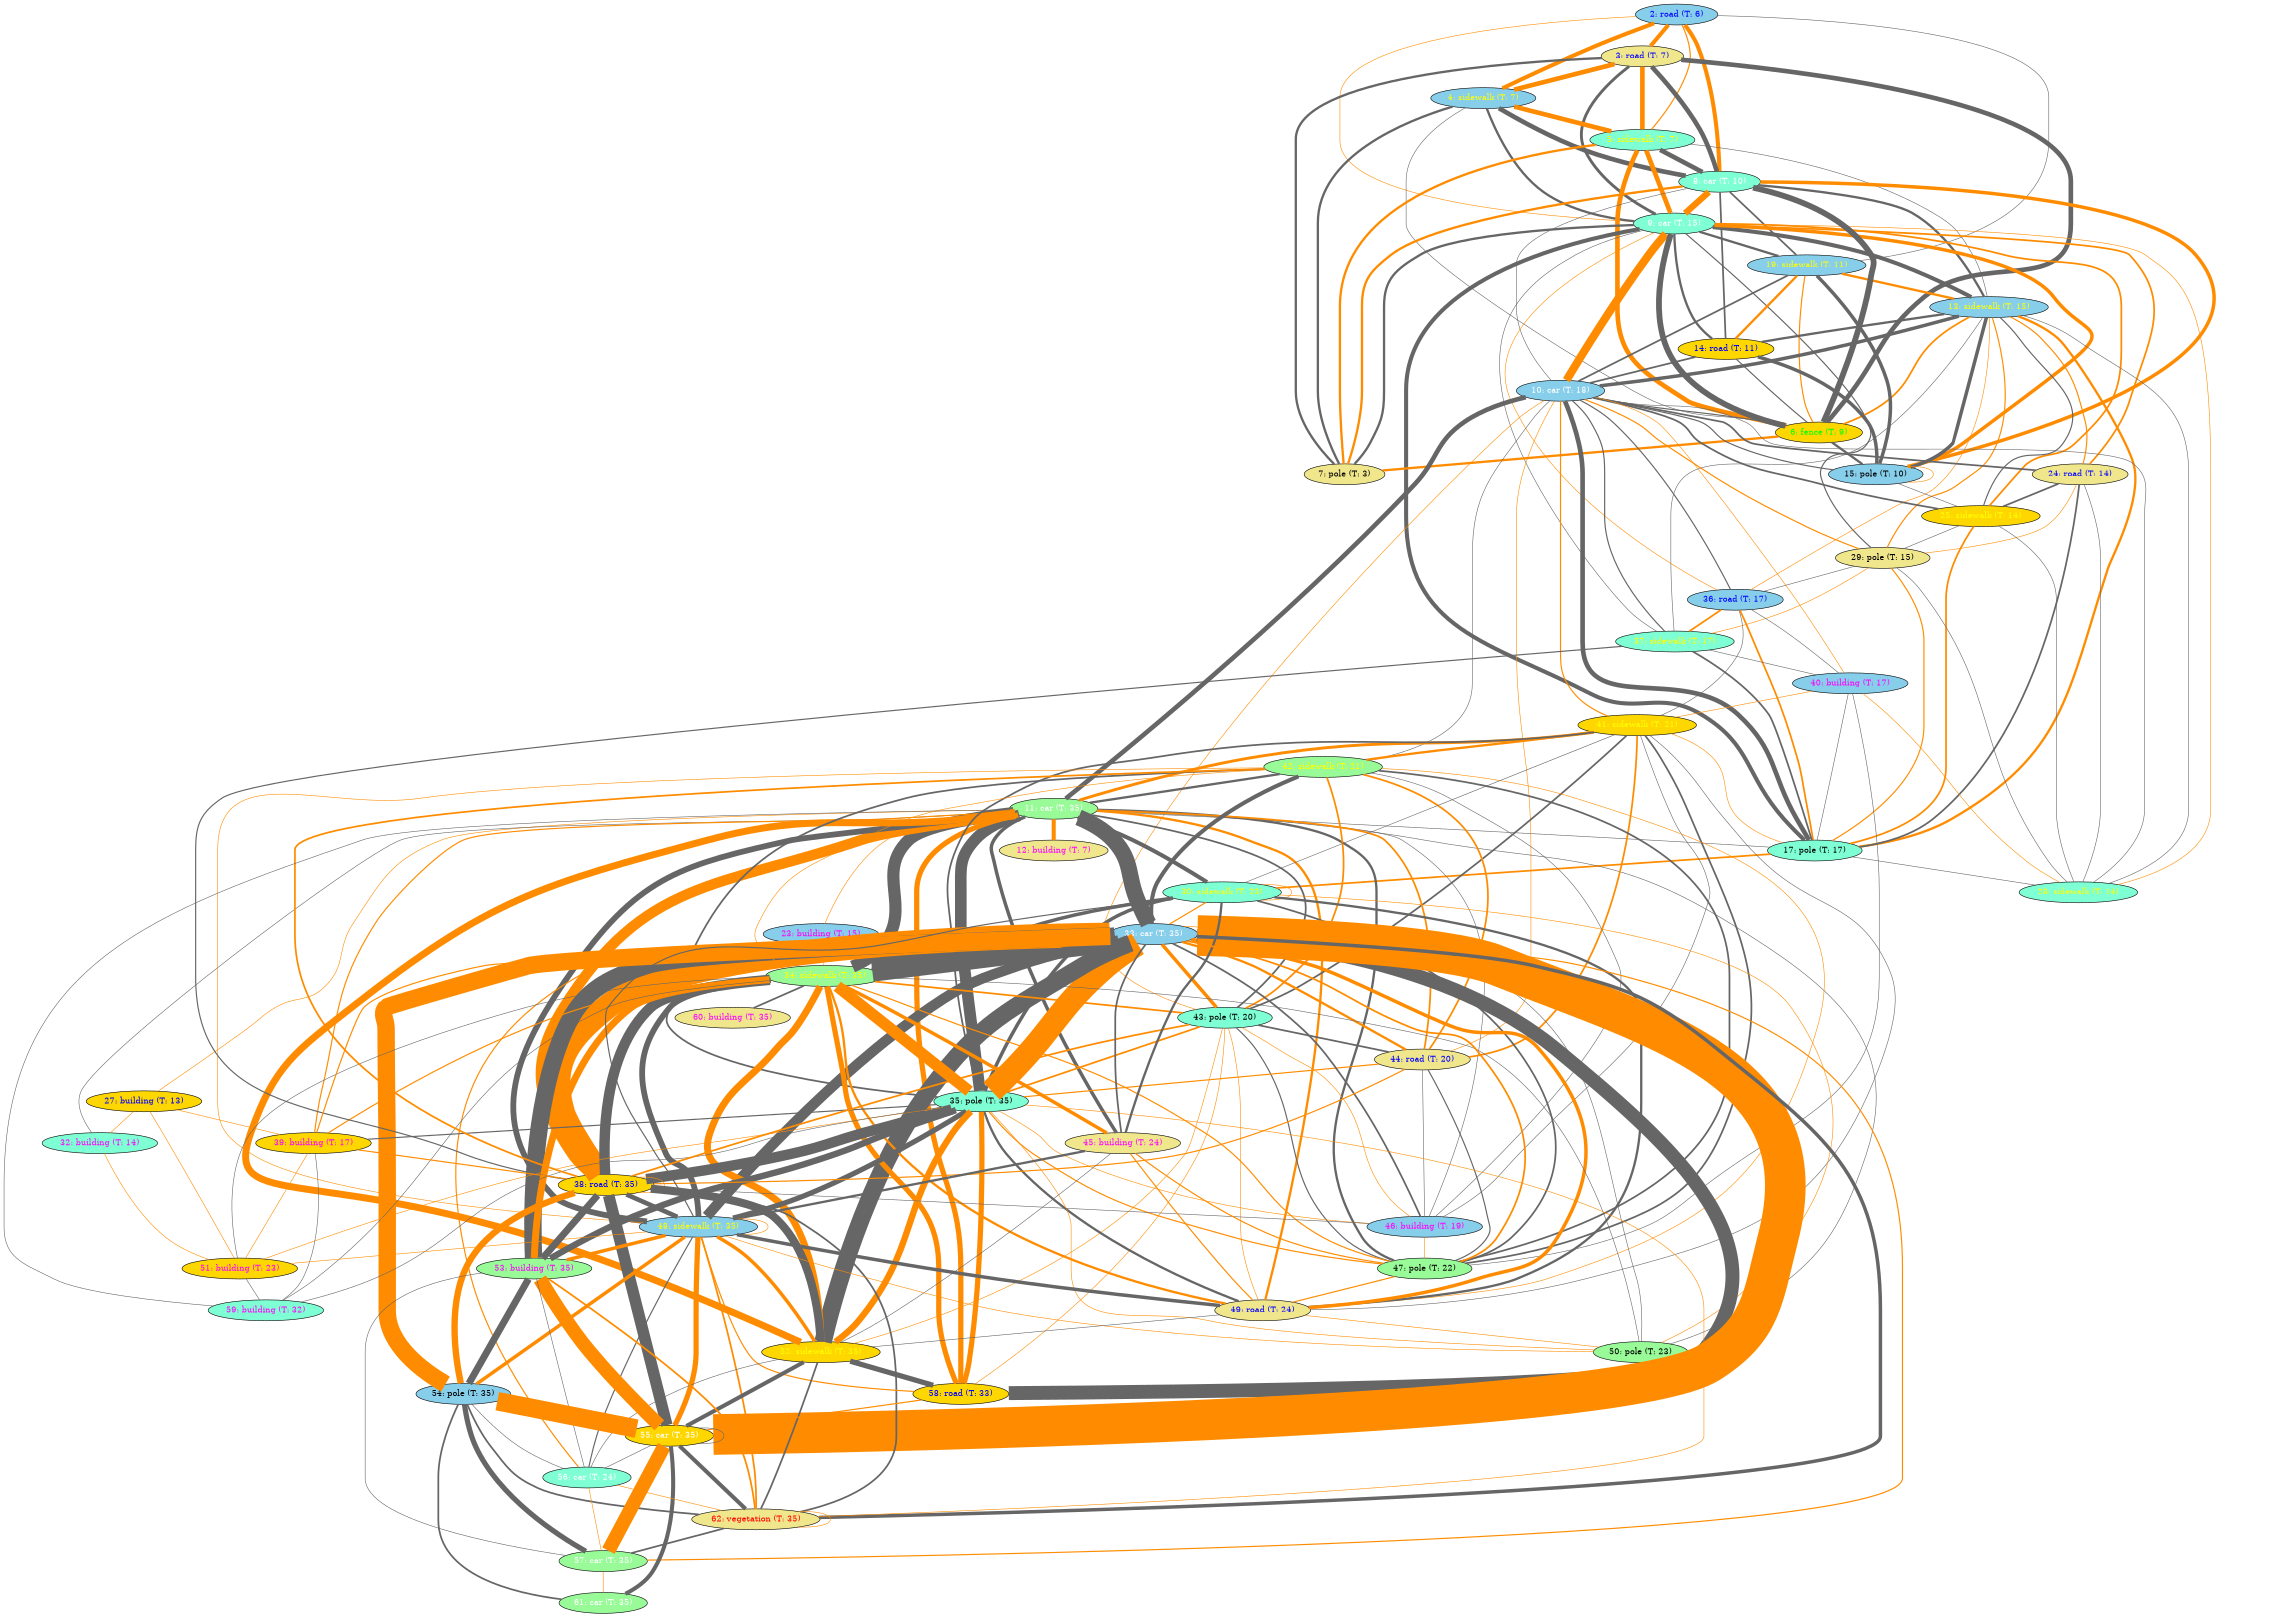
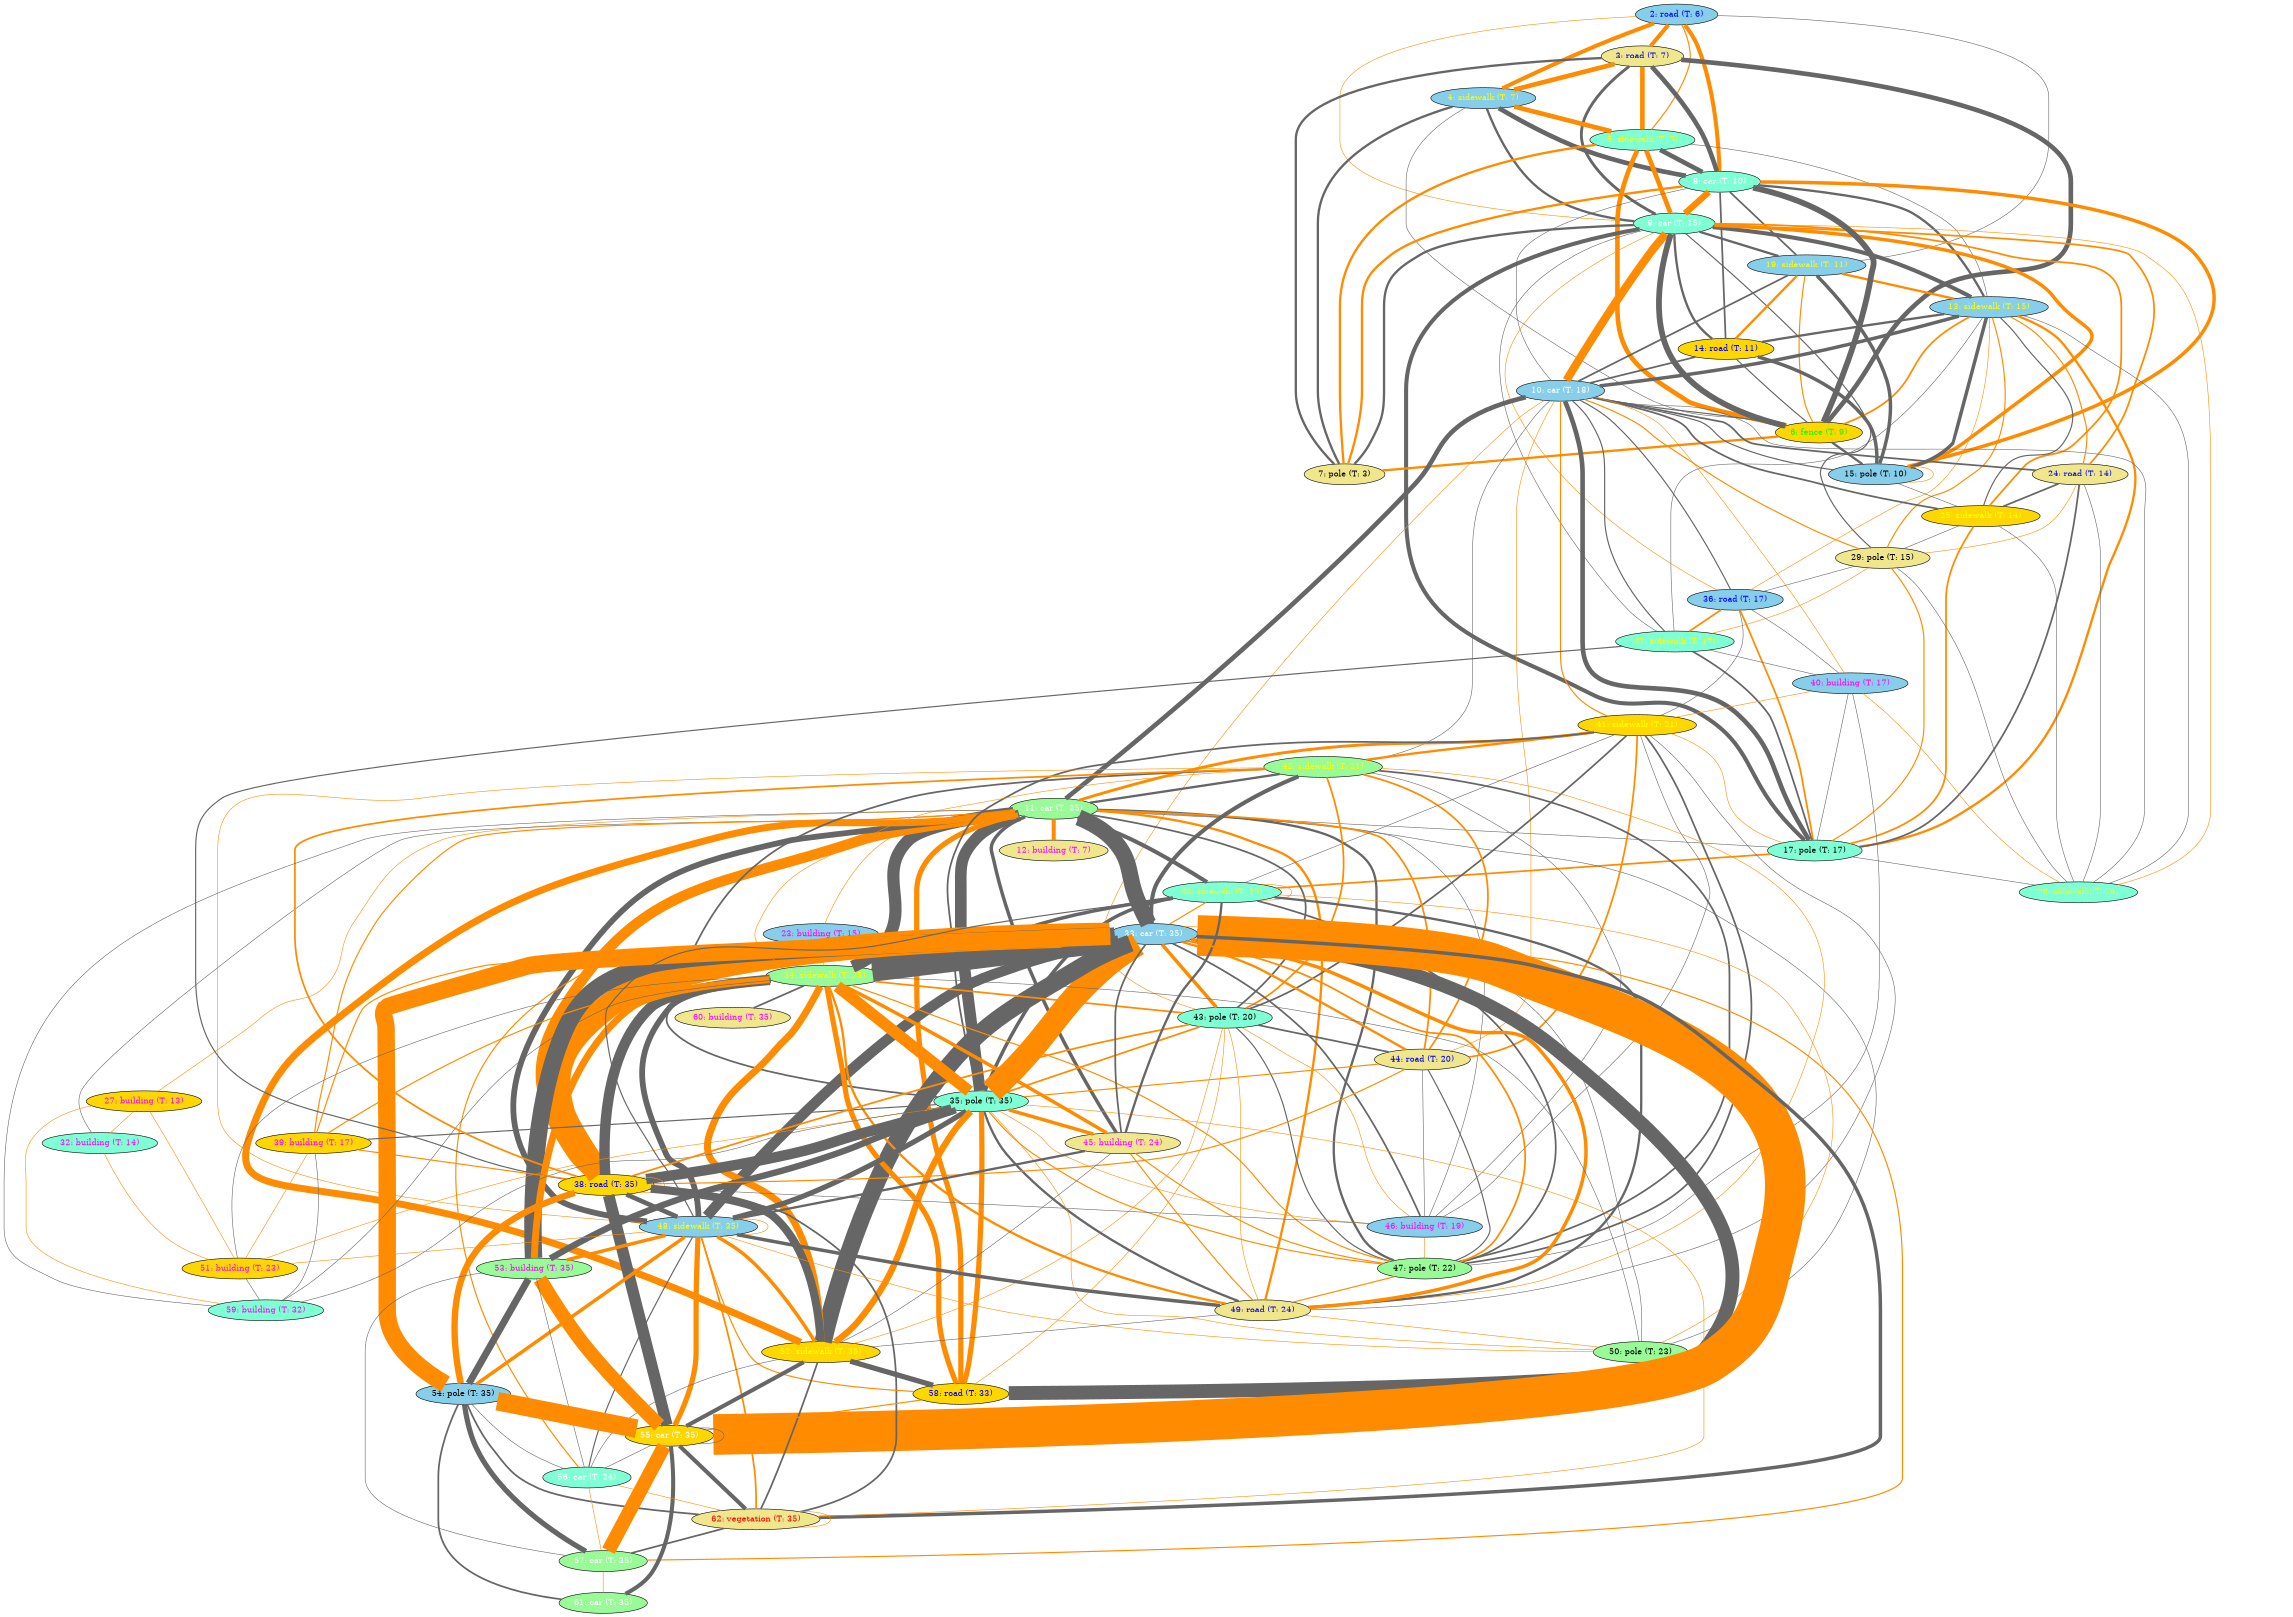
(144, 1101) -> (144, 1101)
(229, 1122) -> (42, 1251)
none -> (1051, 1122)
(570, 1227) -> none
(677, 1374) -> none
